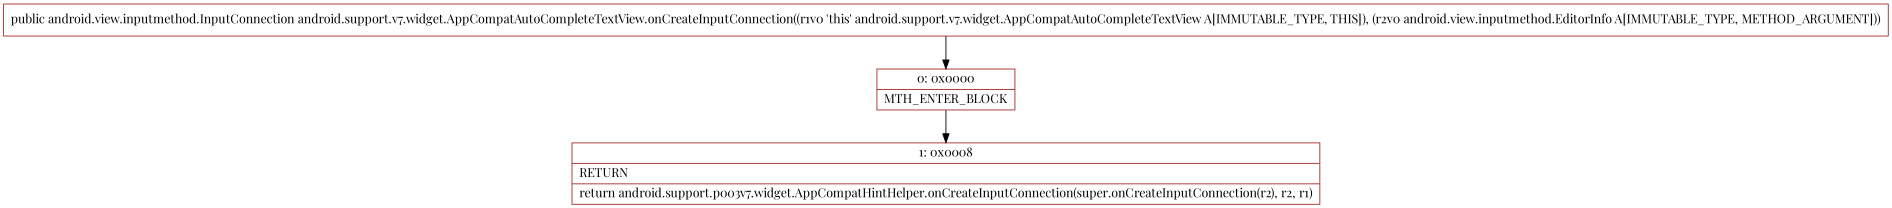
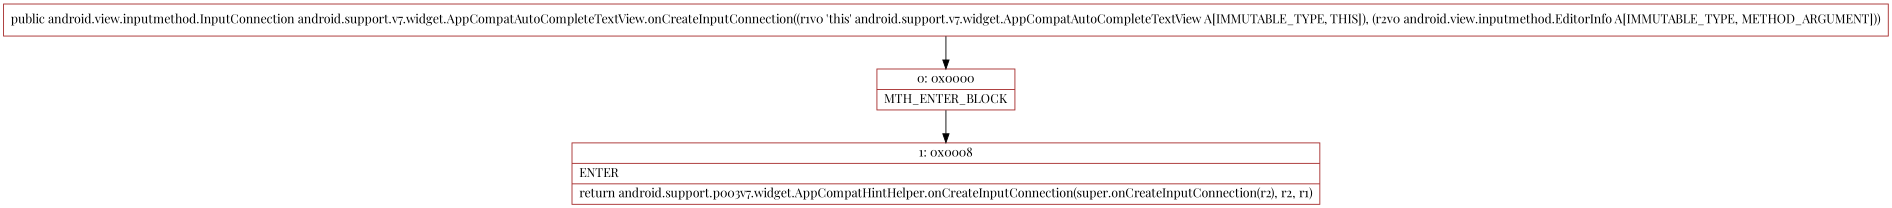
(604, 173) -> (599, 173)
